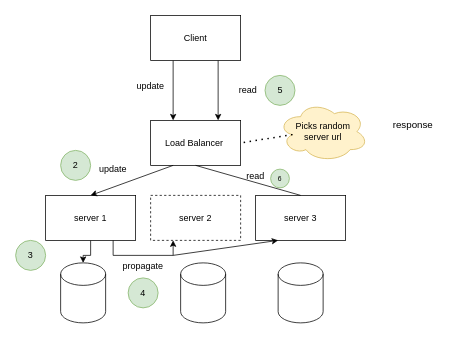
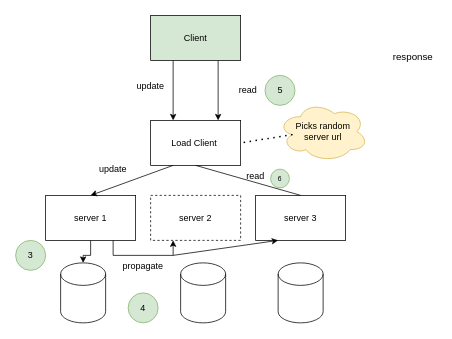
(195, 38) -> (195, 38)
(413, 124) -> (413, 57)
(195, 143) -> (195, 143)
(75, 165) -> none
(143, 293) -> (143, 308)
